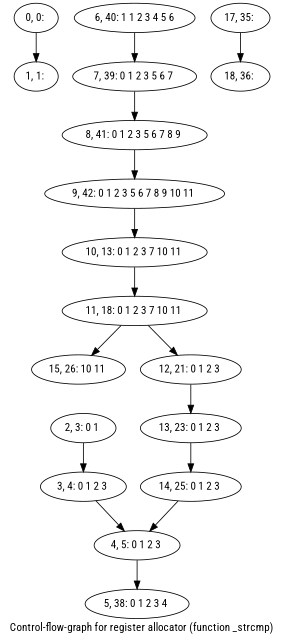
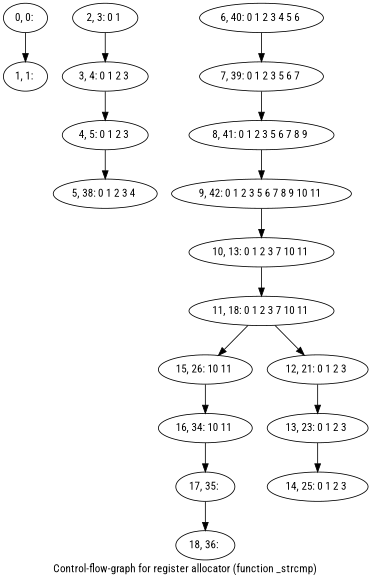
(135, 18) -> (262, 18)
none -> (205, 428)
(167, 513) -> none
